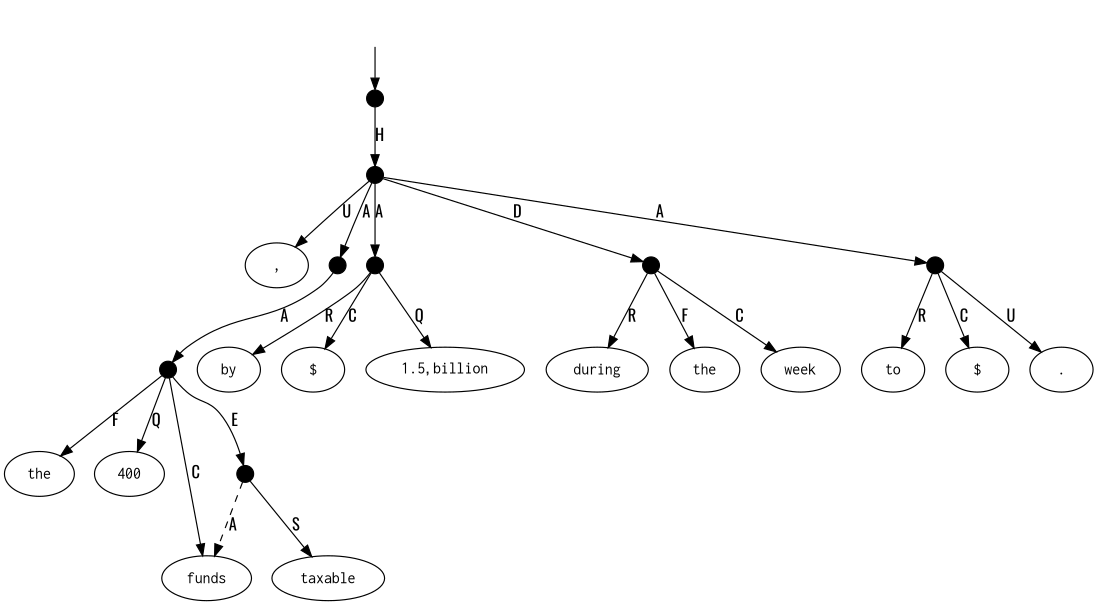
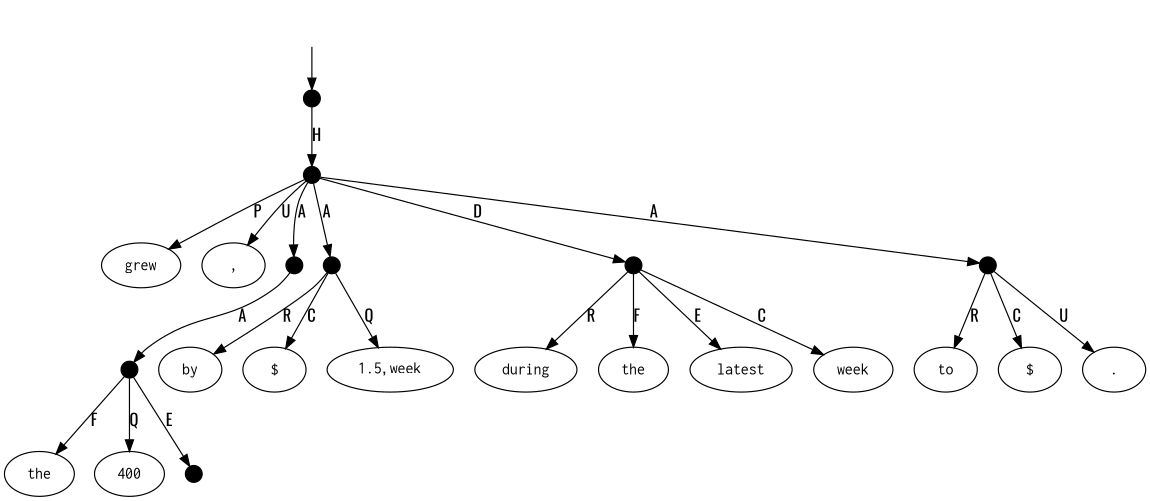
none -> (141, 265)
(461, 368) -> (406, 368)
none -> (741, 370)
(207, 578) -> none
(328, 578) -> none
